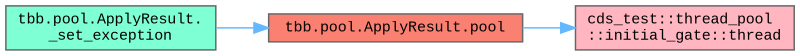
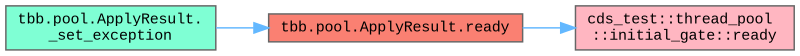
(396, 28) -> (396, 28)
(685, 28) -> (685, 28)
